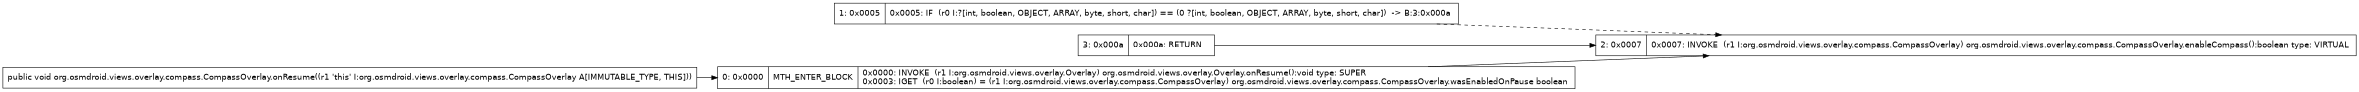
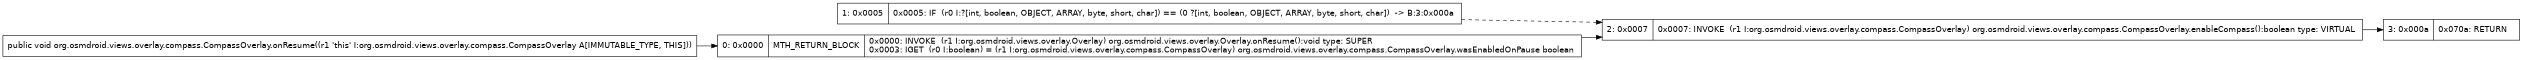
(1171, 45) -> (2477, 29)
(1402, 45) -> (2370, 30)
(813, 77) -> (816, 46)
